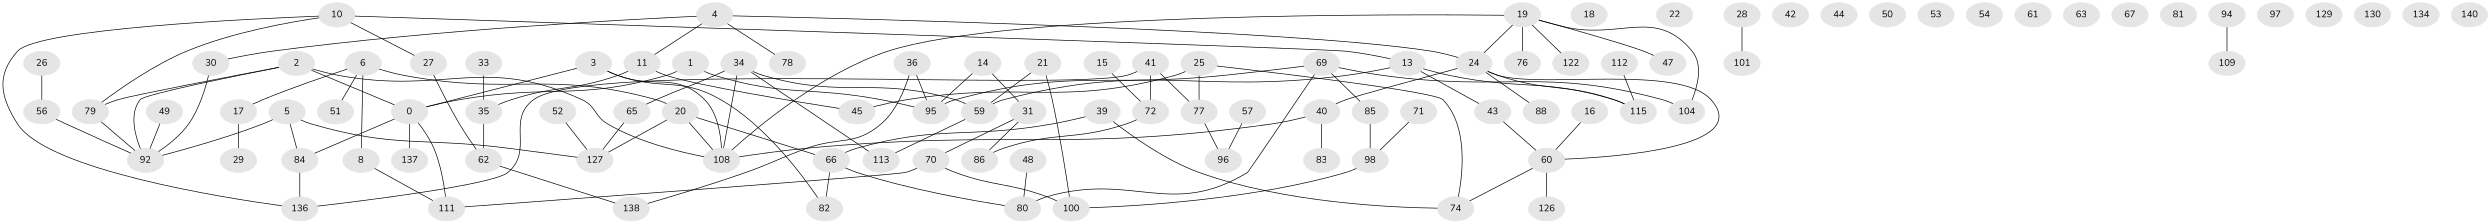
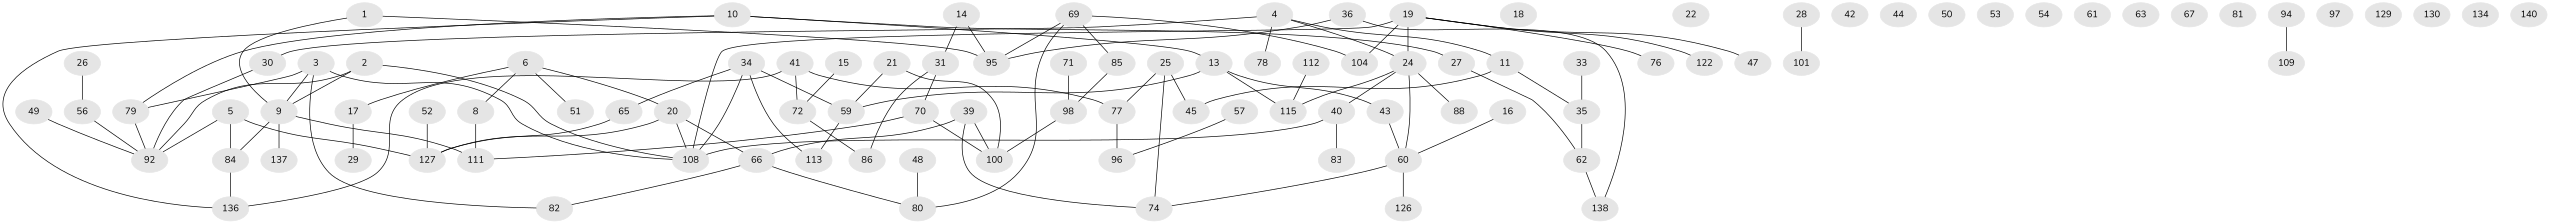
(192, 84) -> (206, 95)
(410, 112) -> (279, 112)
none -> (981, 135)
